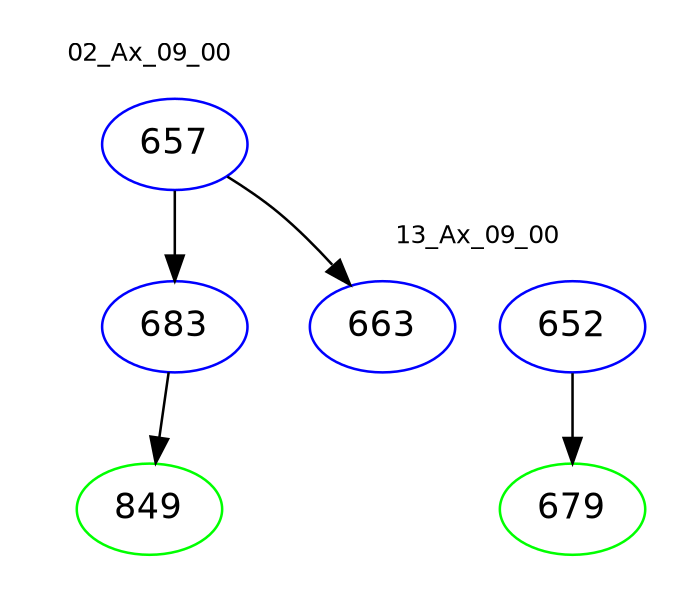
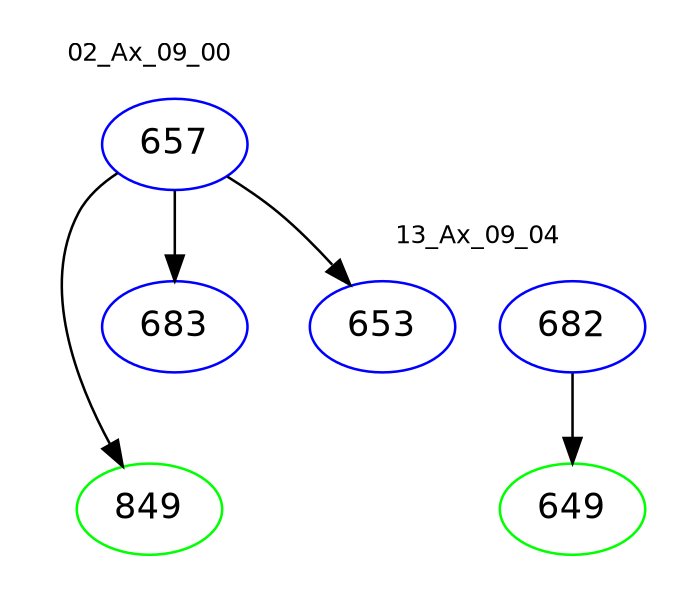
(478, 237) -> (478, 237)
(383, 327) -> (383, 327)
(573, 327) -> (573, 327)
(164, 405) -> (63, 303)
(573, 509) -> (573, 509)
